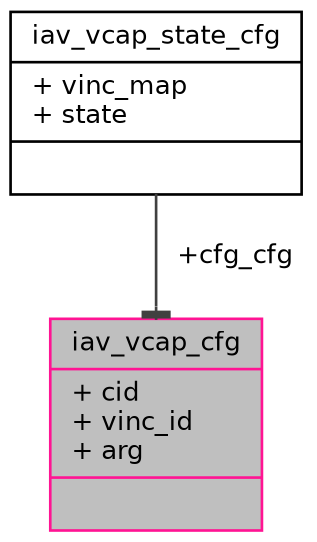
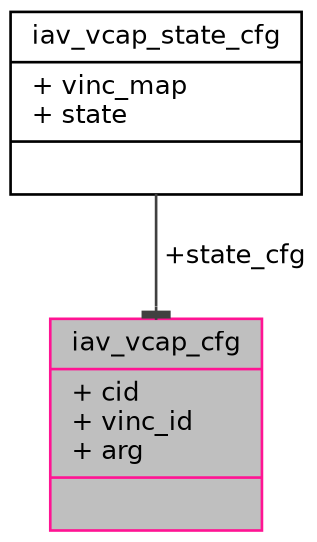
(232, 257) -> (232, 257)
